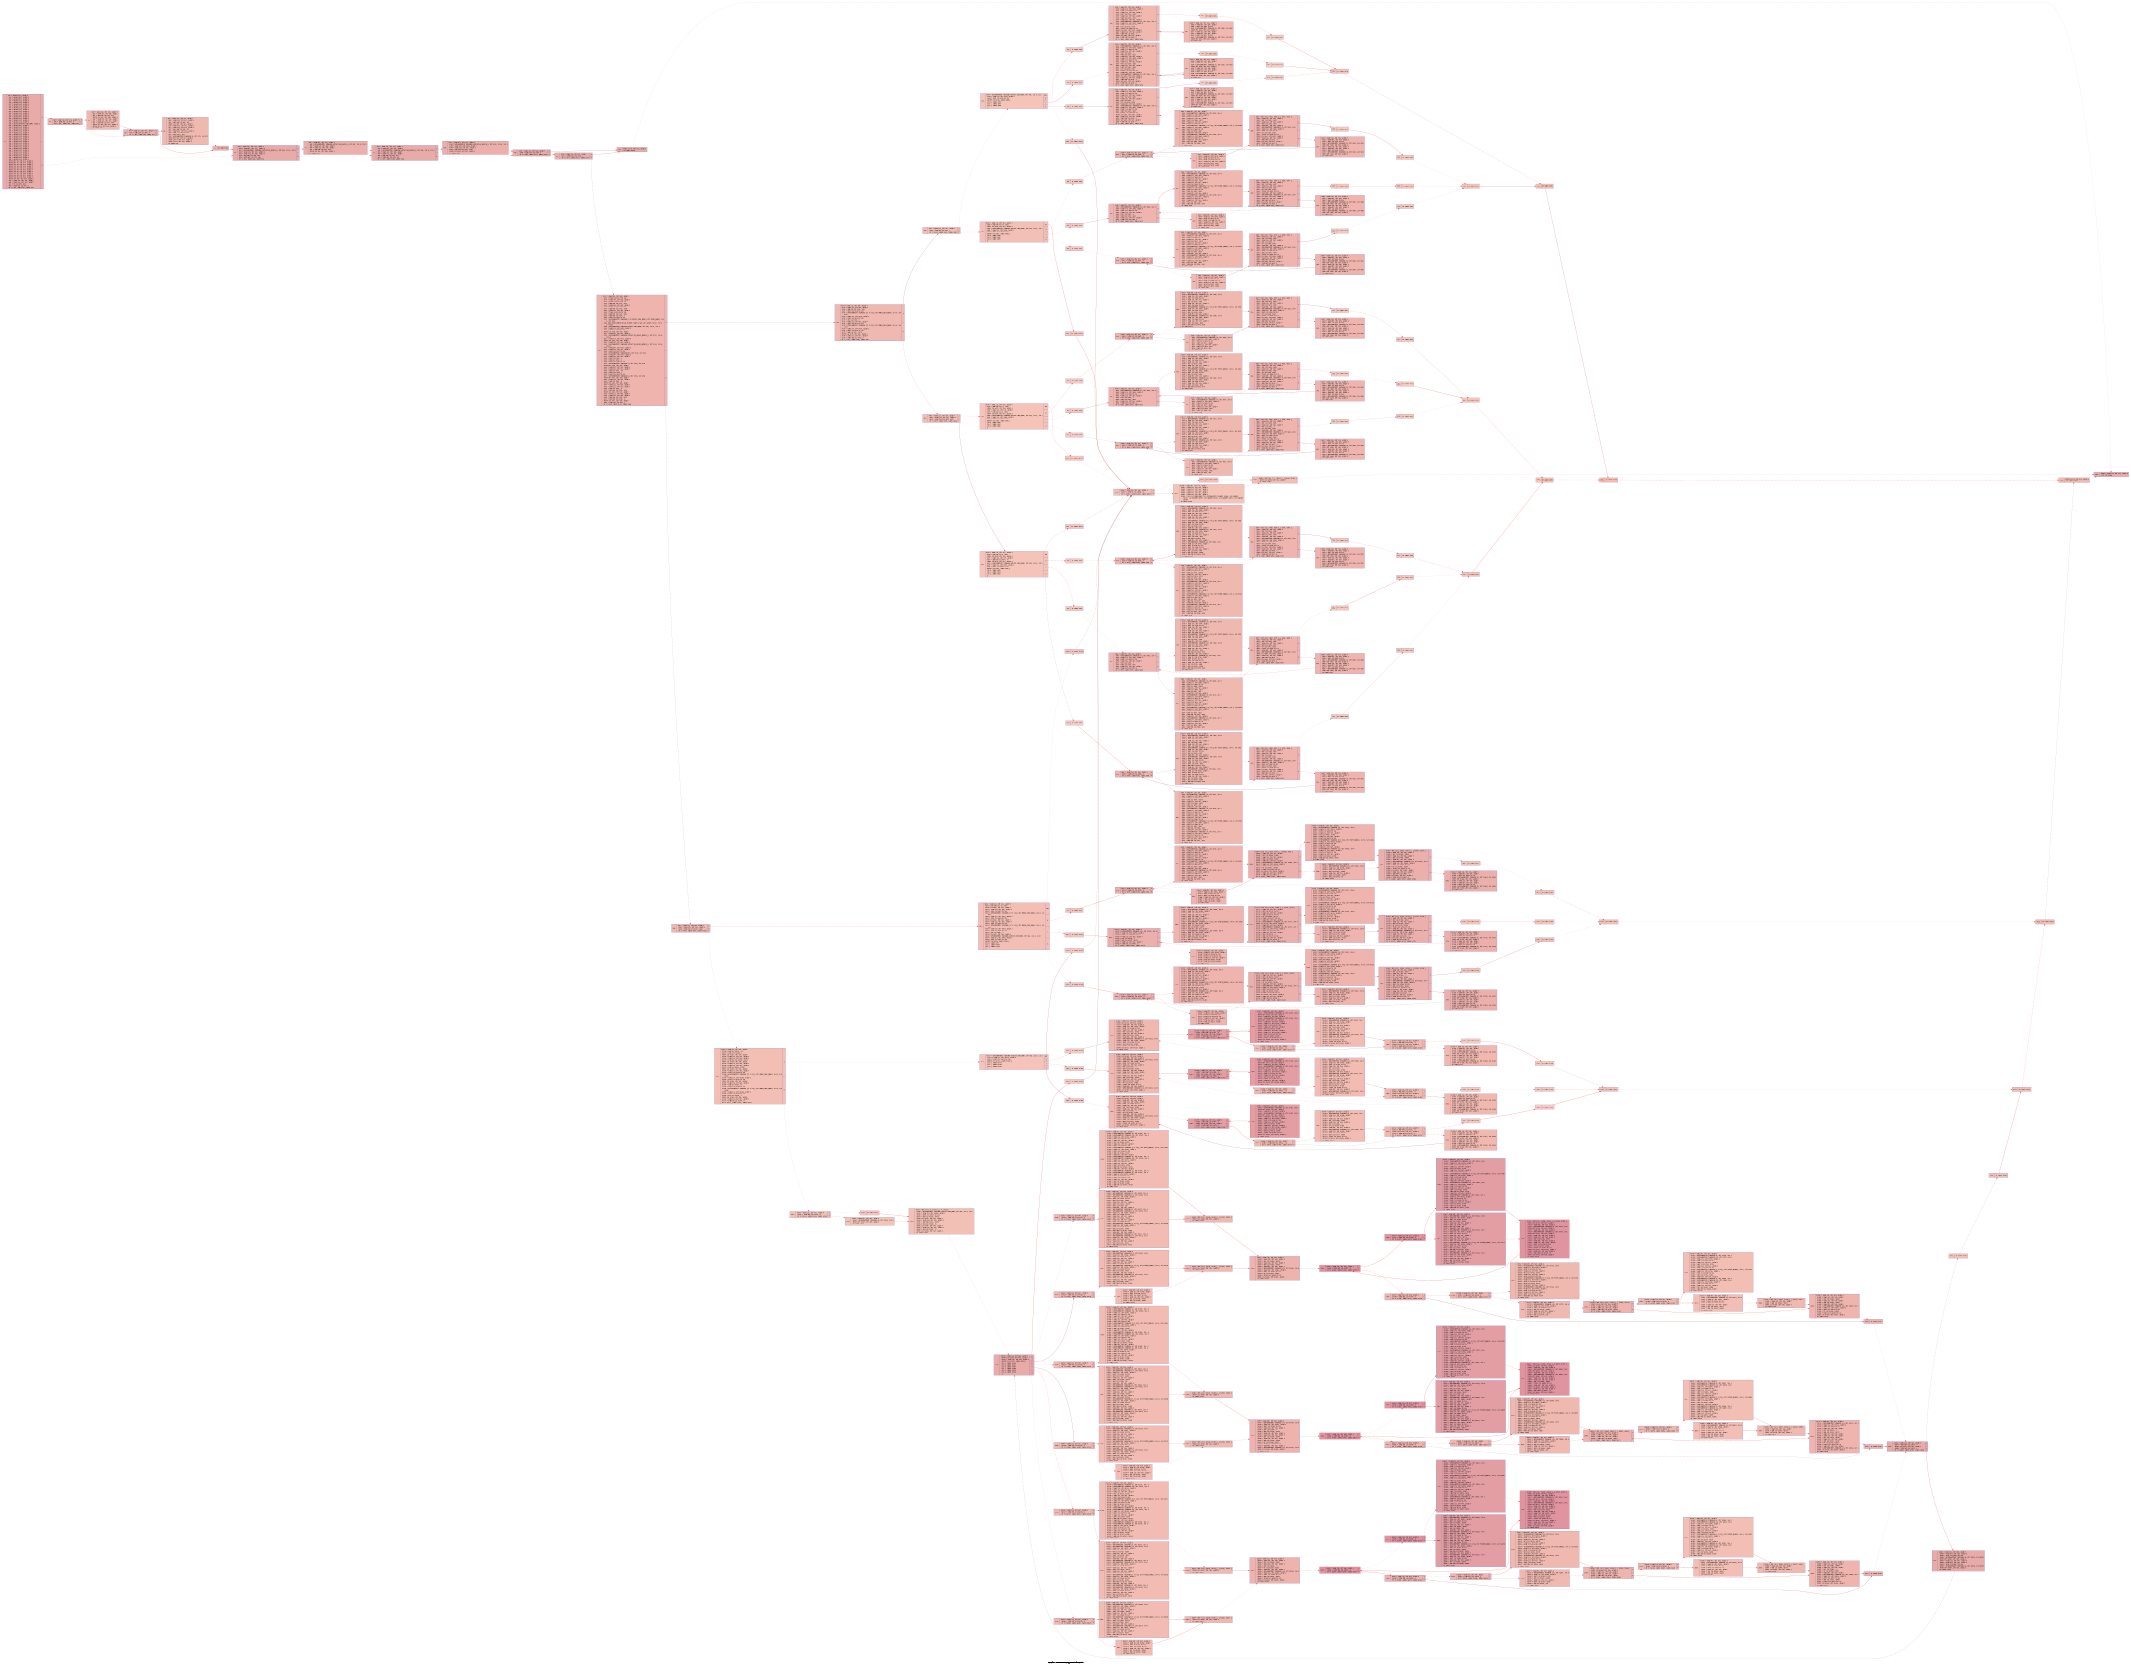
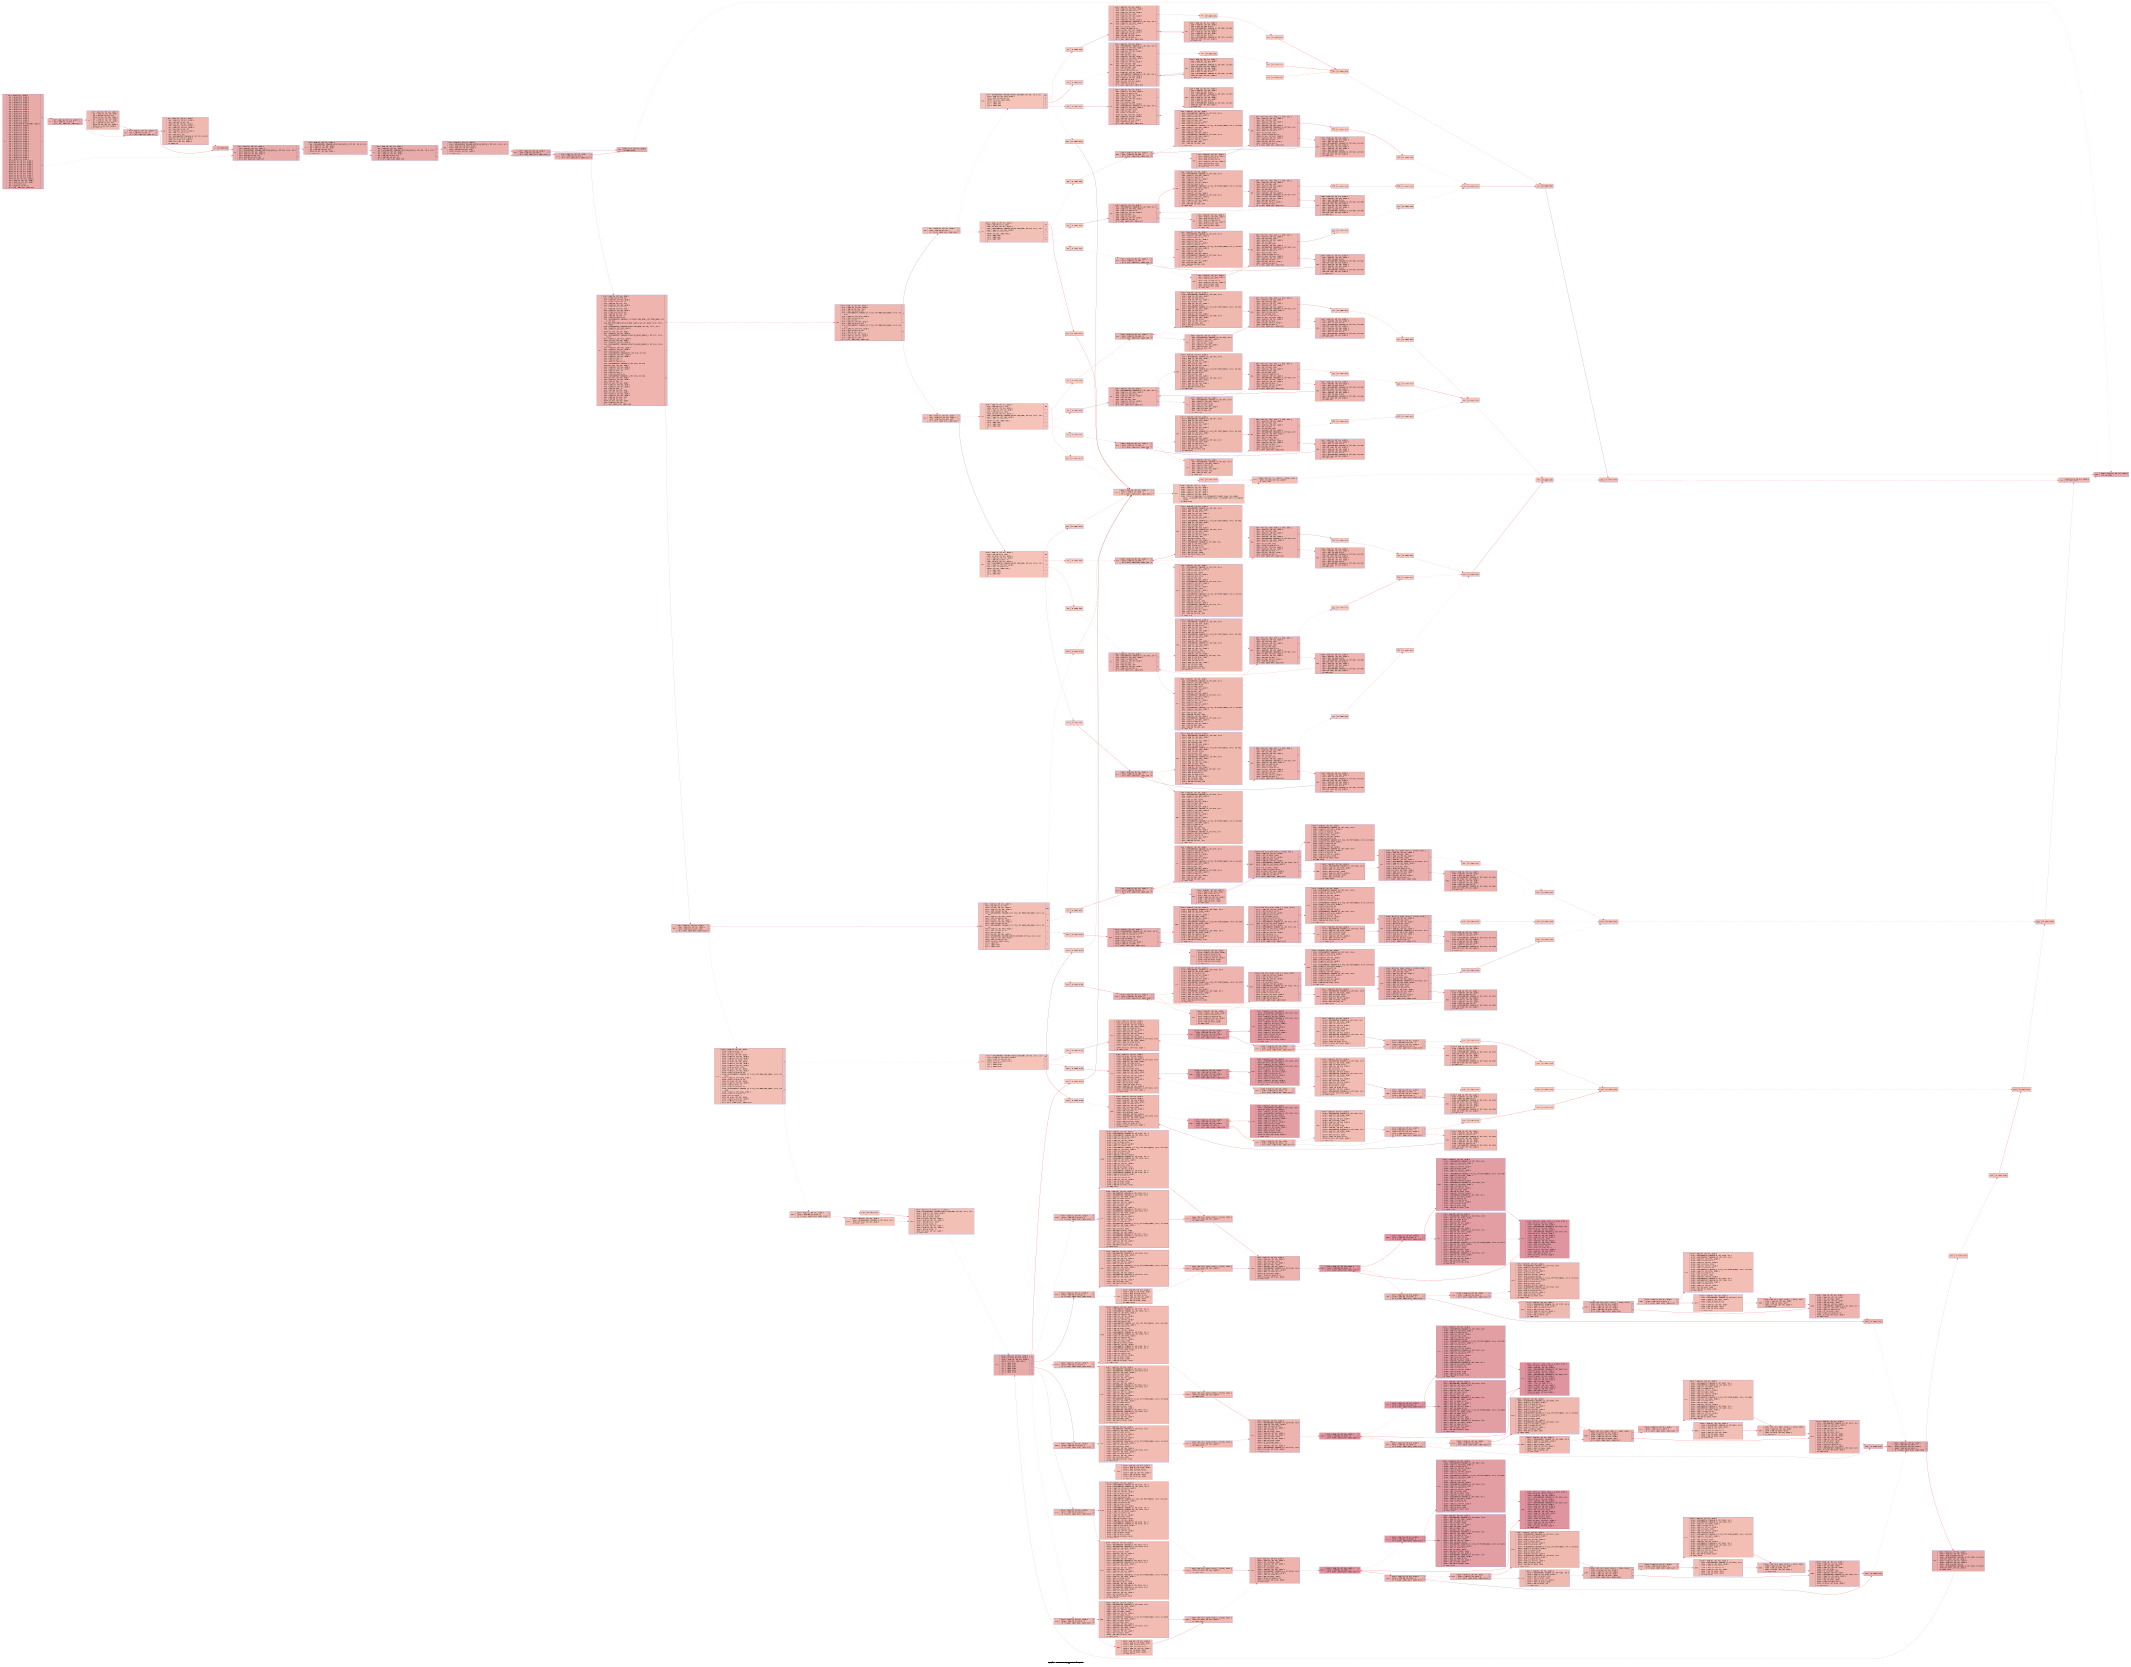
(1209, 83) -> none
